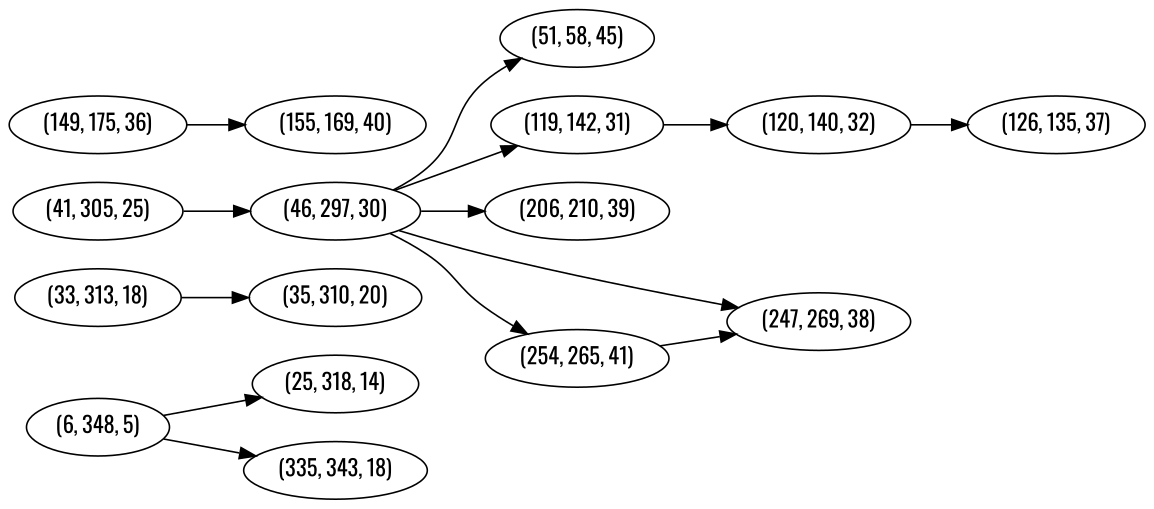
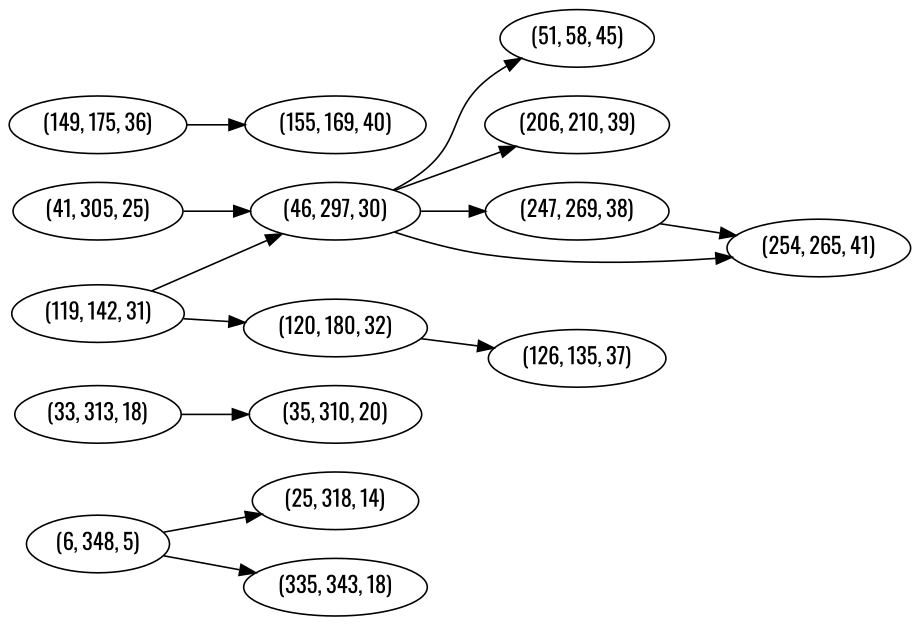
(819, 125) -> (336, 328)
(448, 171) -> (209, 266)
(690, 341) -> (690, 228)
